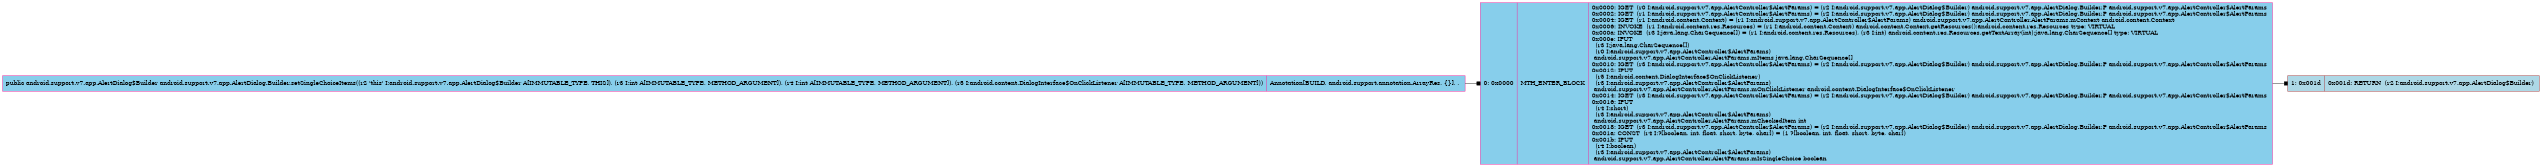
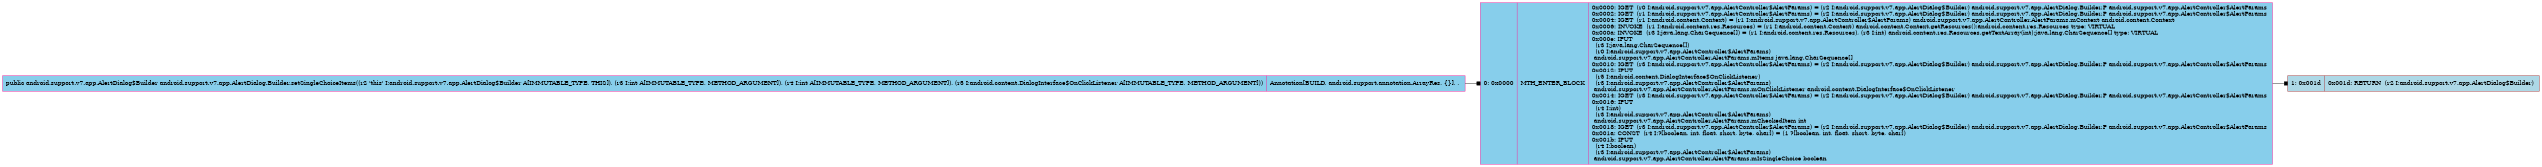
(1610, 108) -> (1606, 108)
